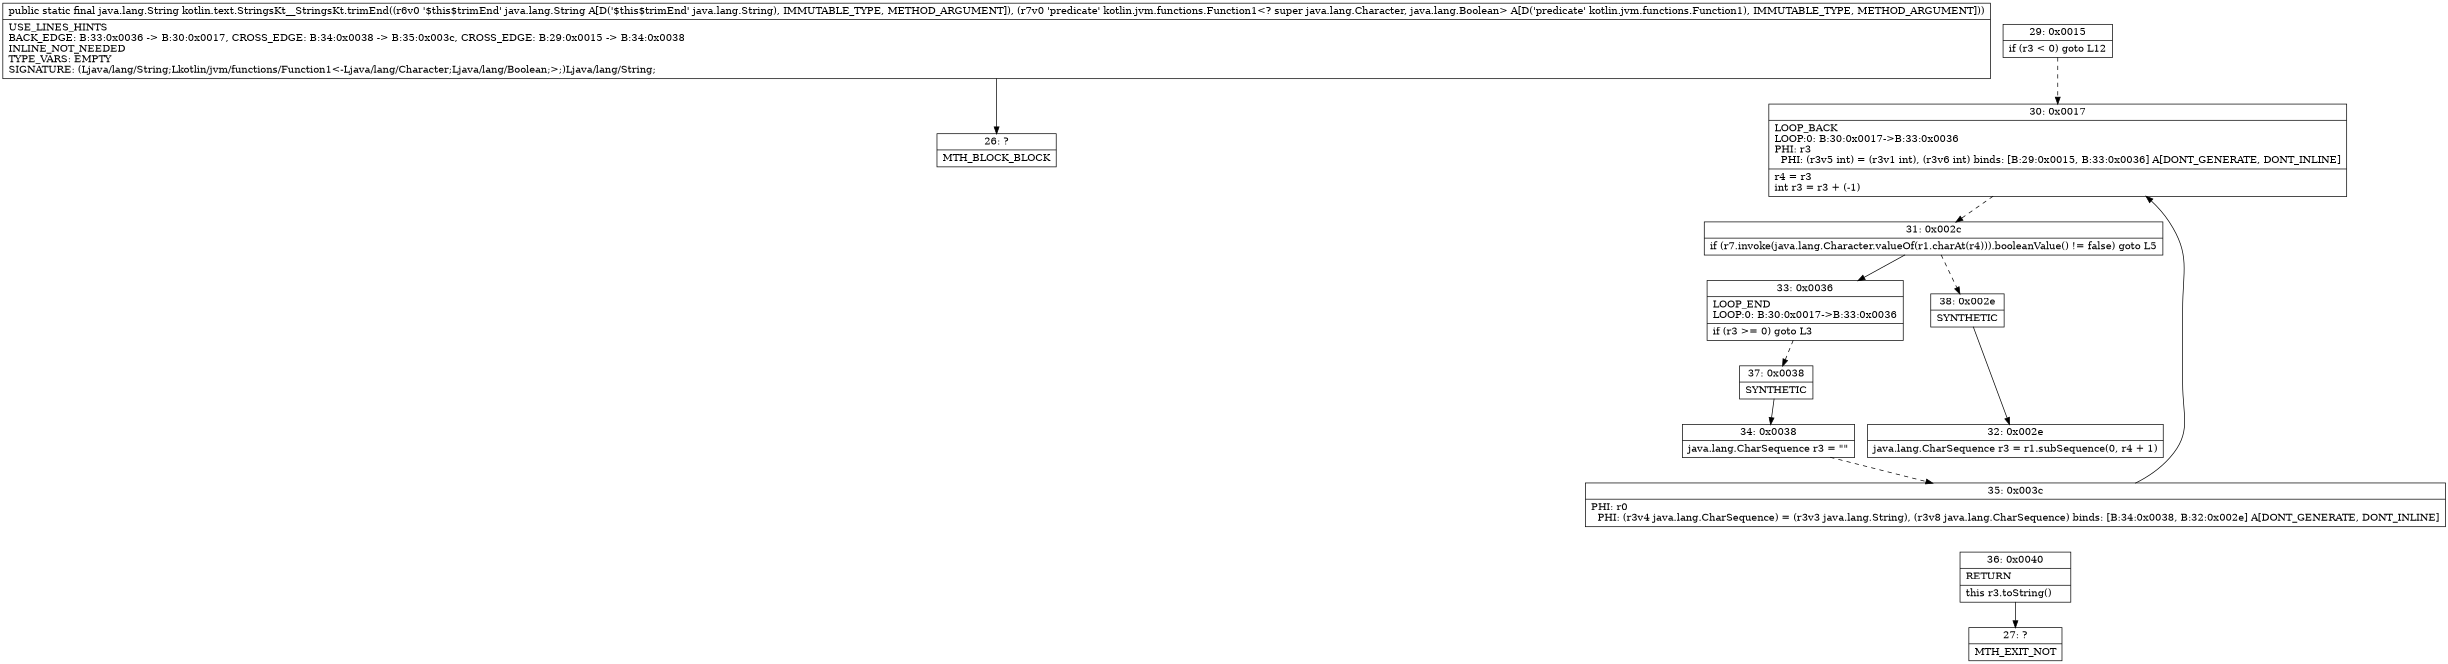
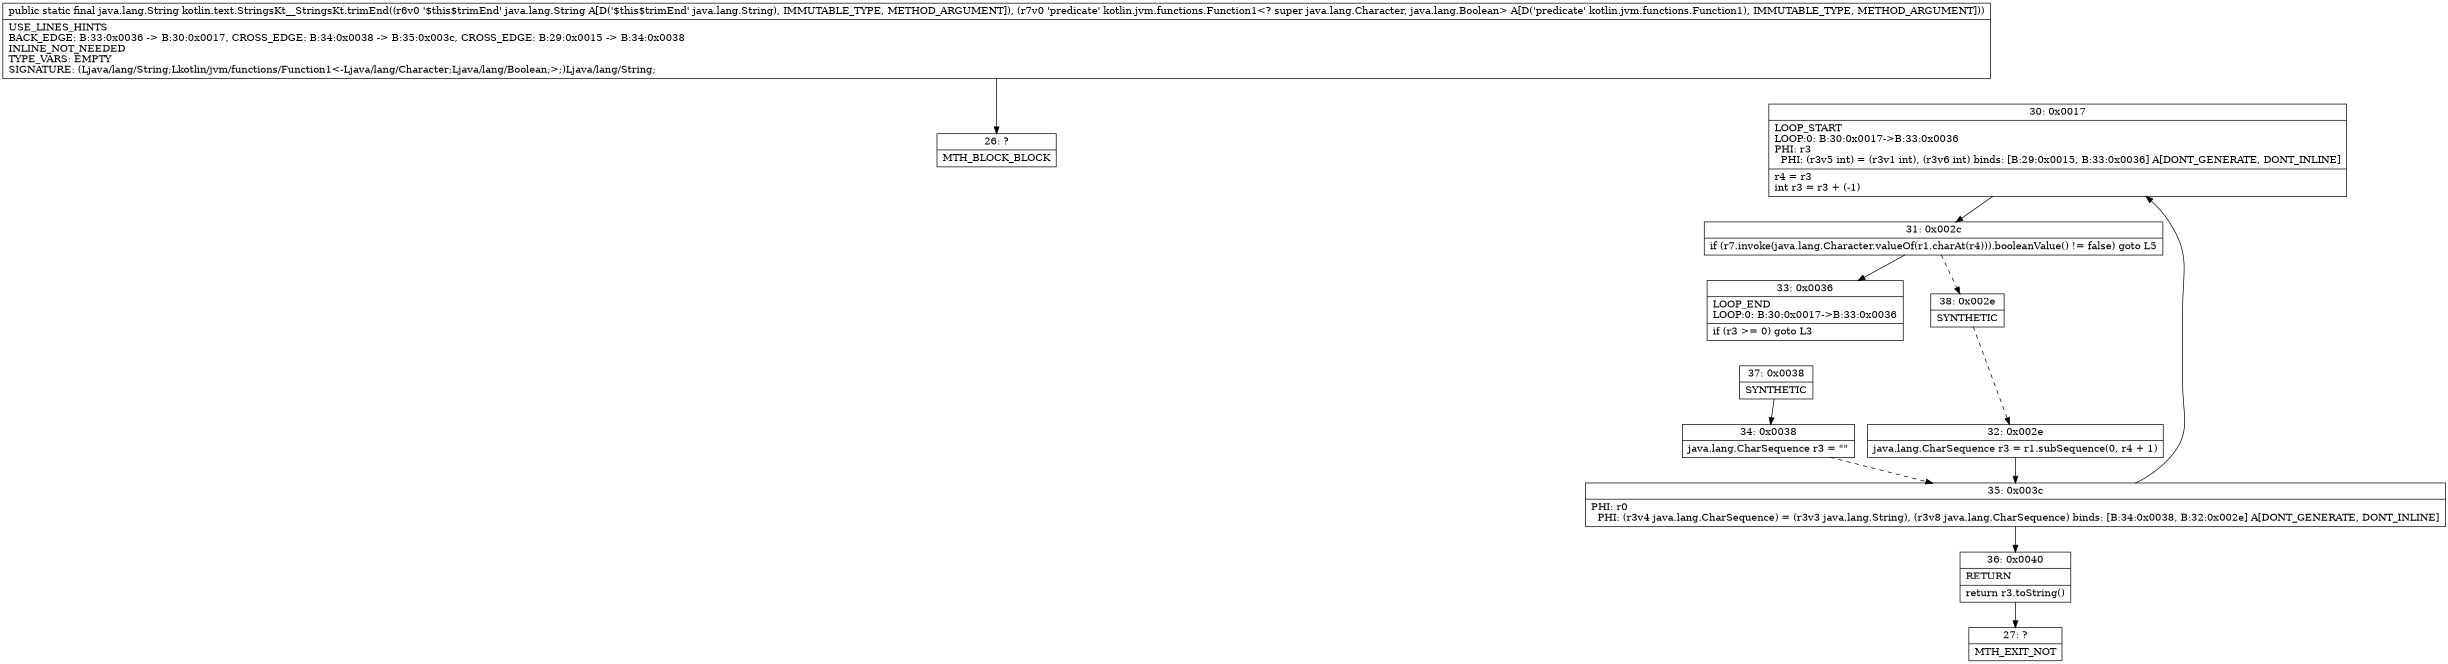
(2058, 41) -> none
(1806, 128) -> (1808, 128)
(1977, 207) -> (1977, 207)
(1789, 350) -> none
(1990, 372) -> (1990, 372)
none -> (2015, 467)
none -> (2015, 536)
(2009, 593) -> (2015, 593)
